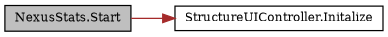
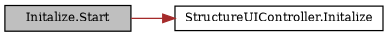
(68, 18) -> (68, 18)
